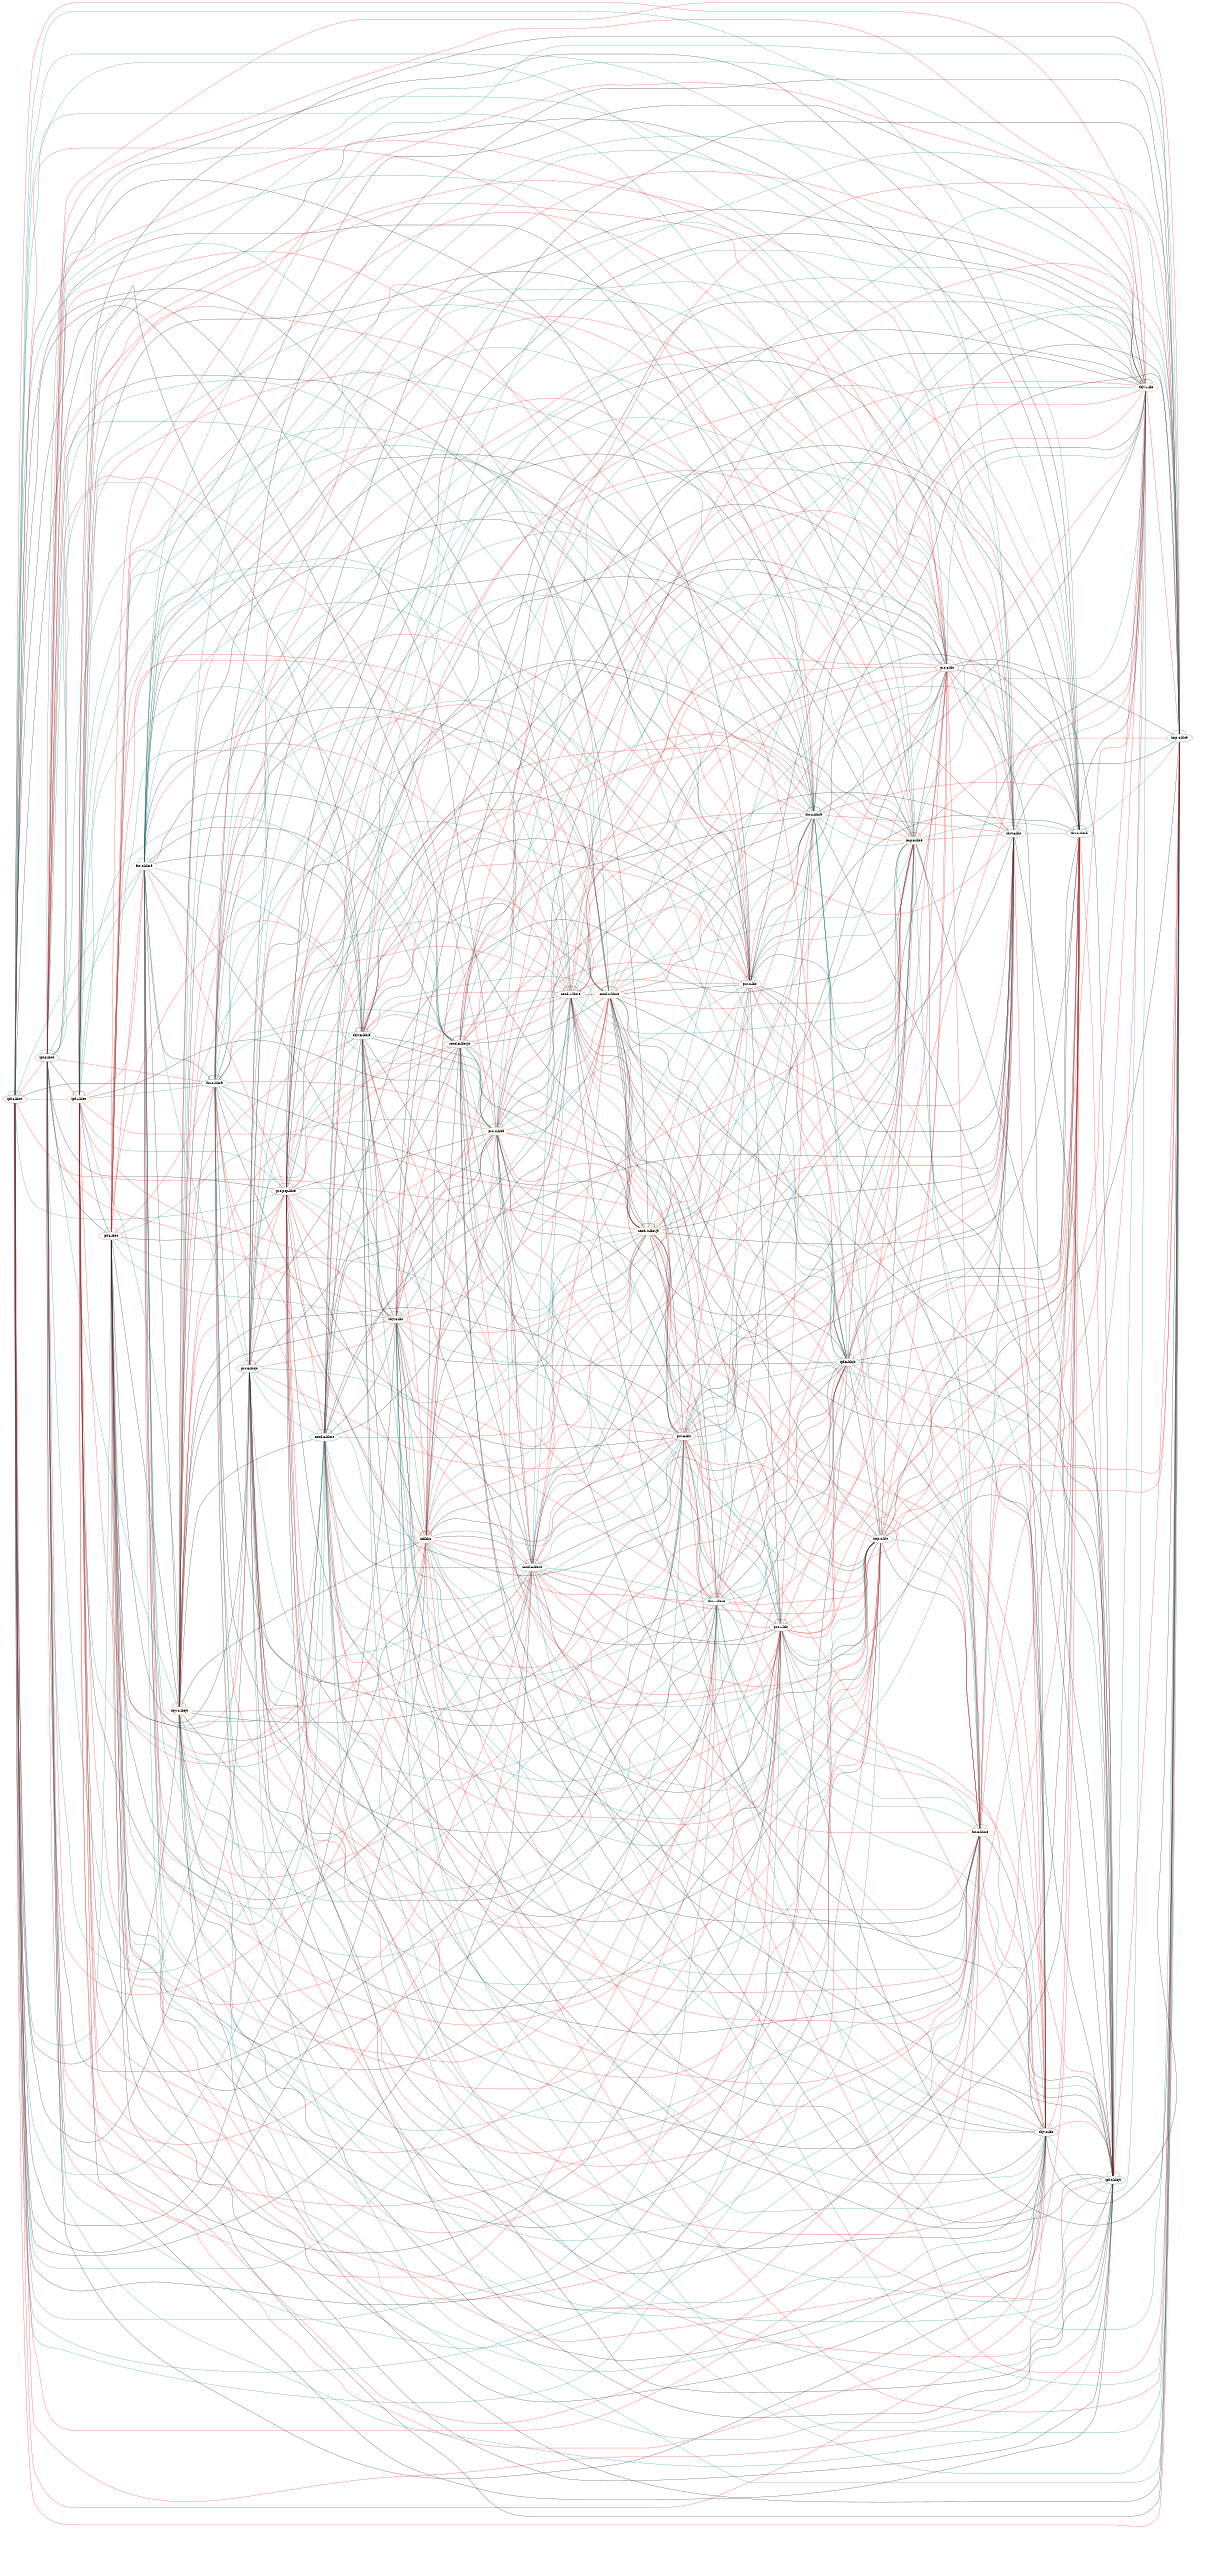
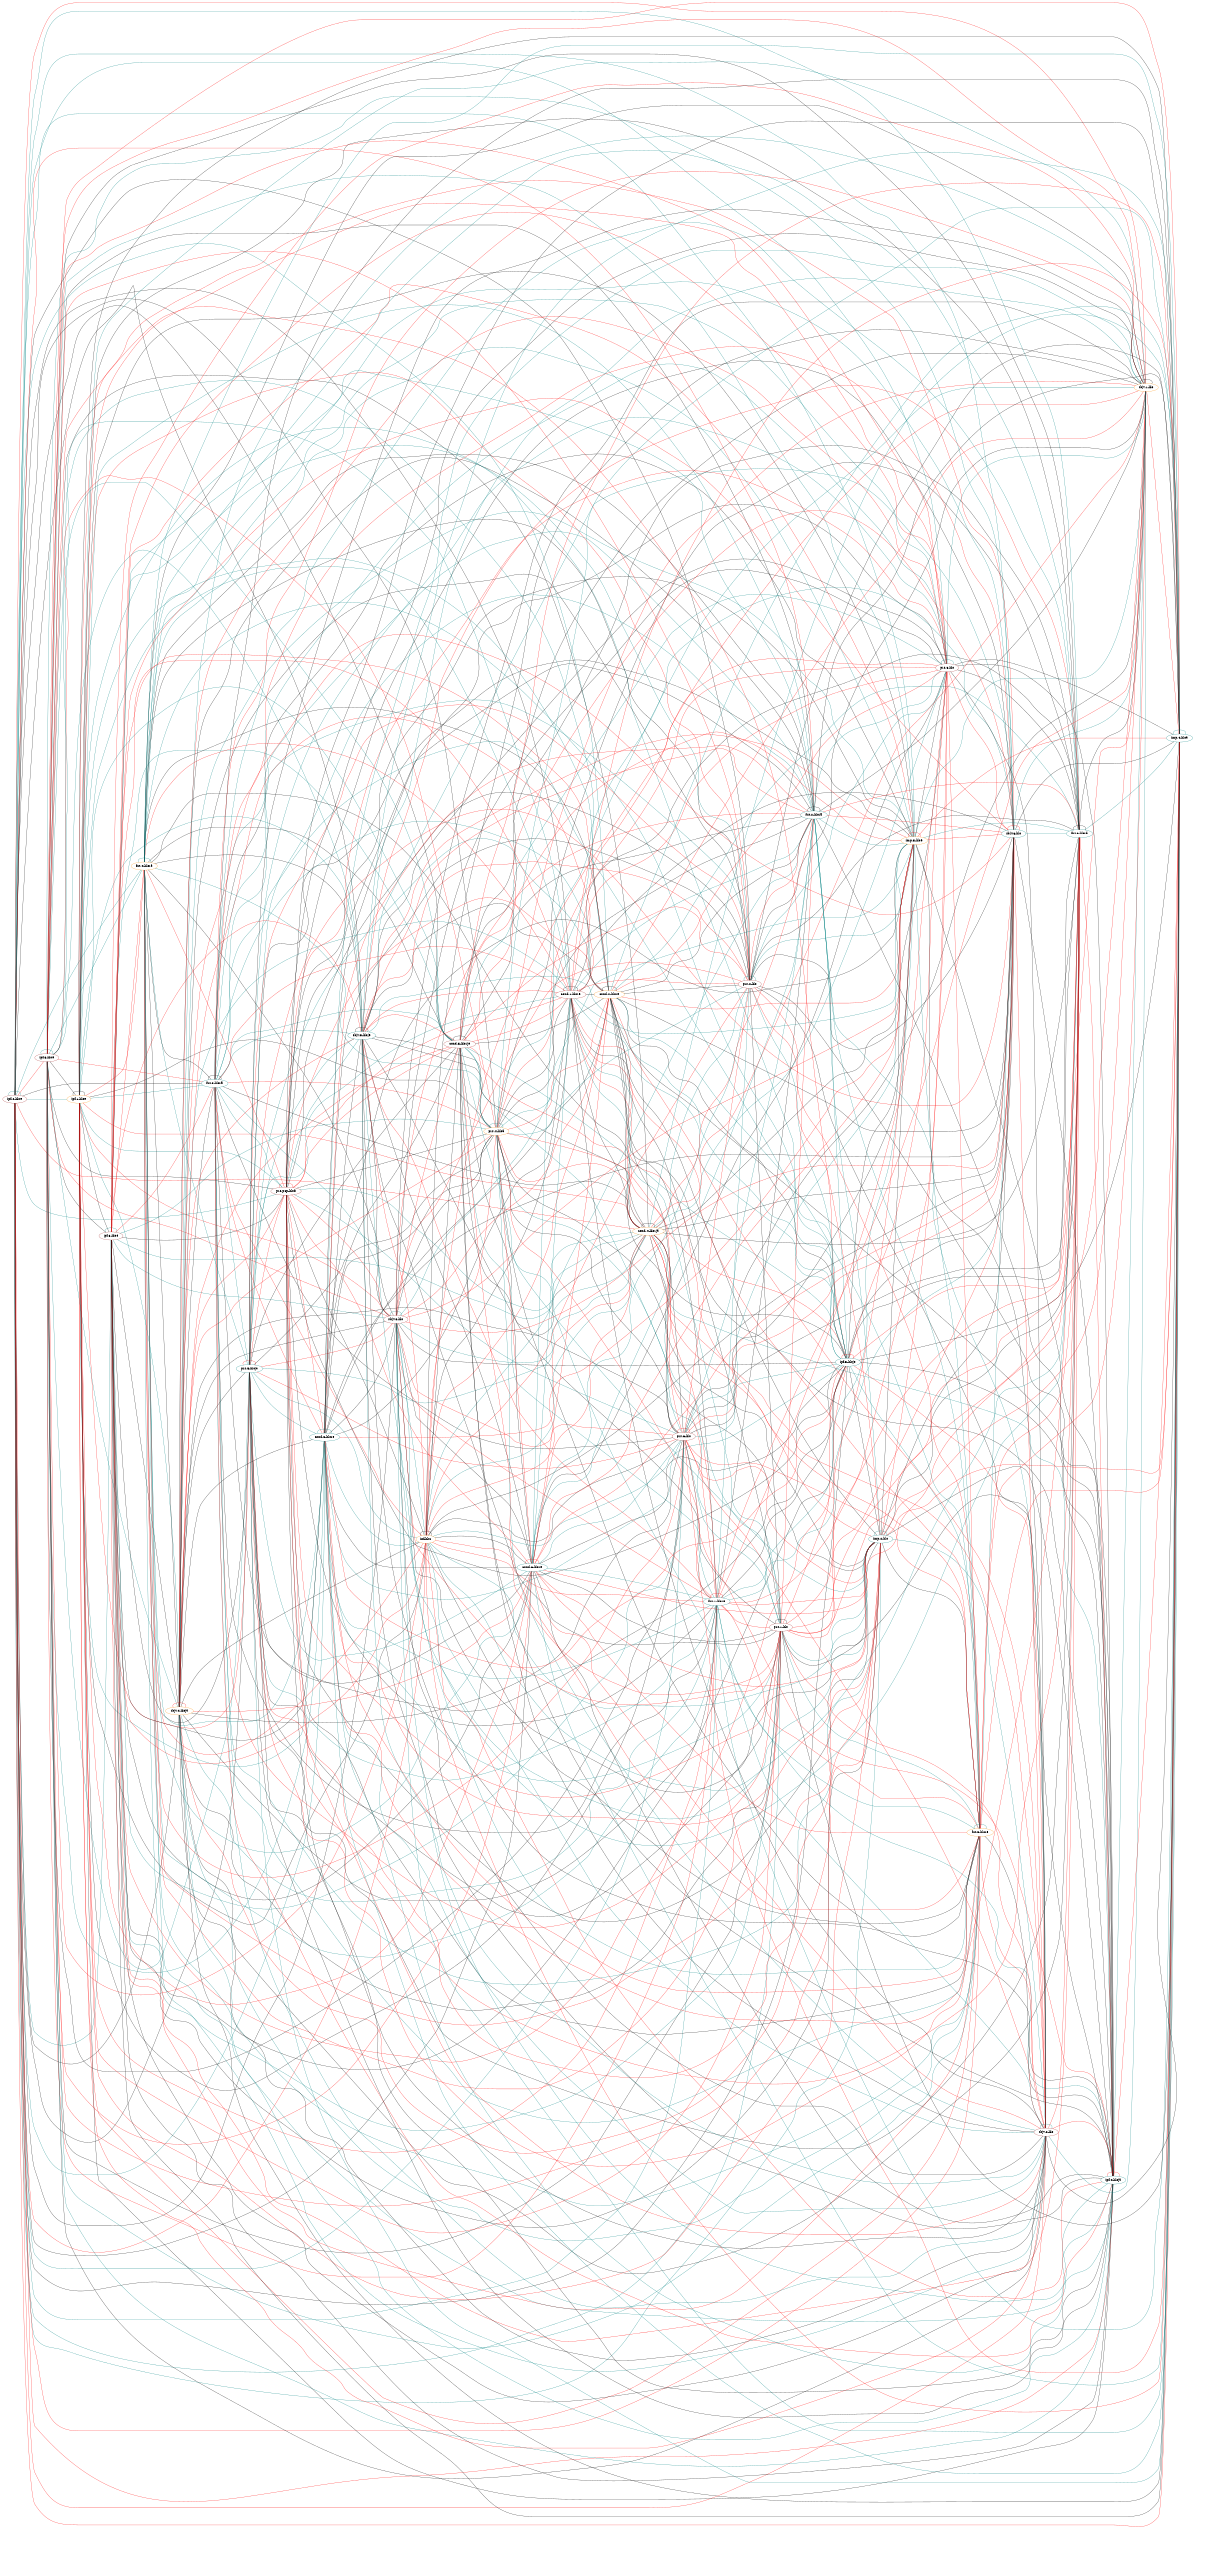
(804, 1744) -> (804, 1744)
(34, 2214) -> (34, 2214)
